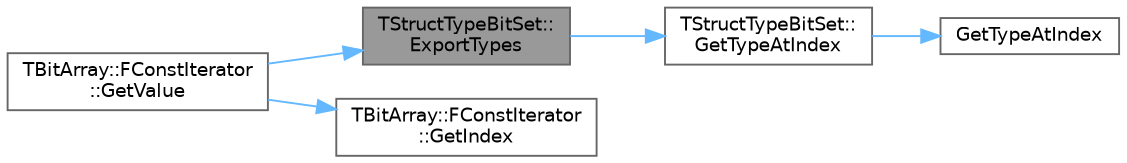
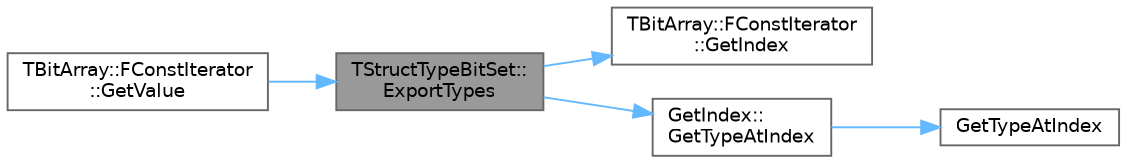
(769, 36) -> (742, 127)
(293, 103) -> (568, 62)
